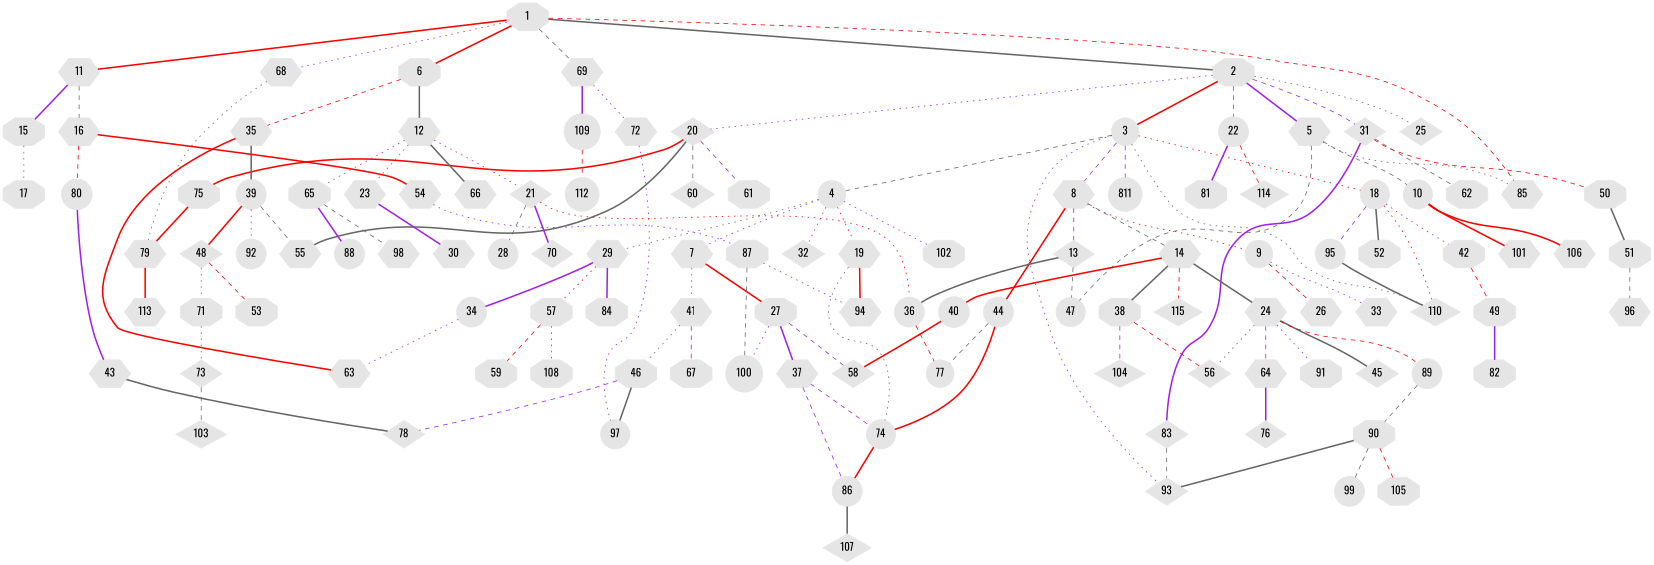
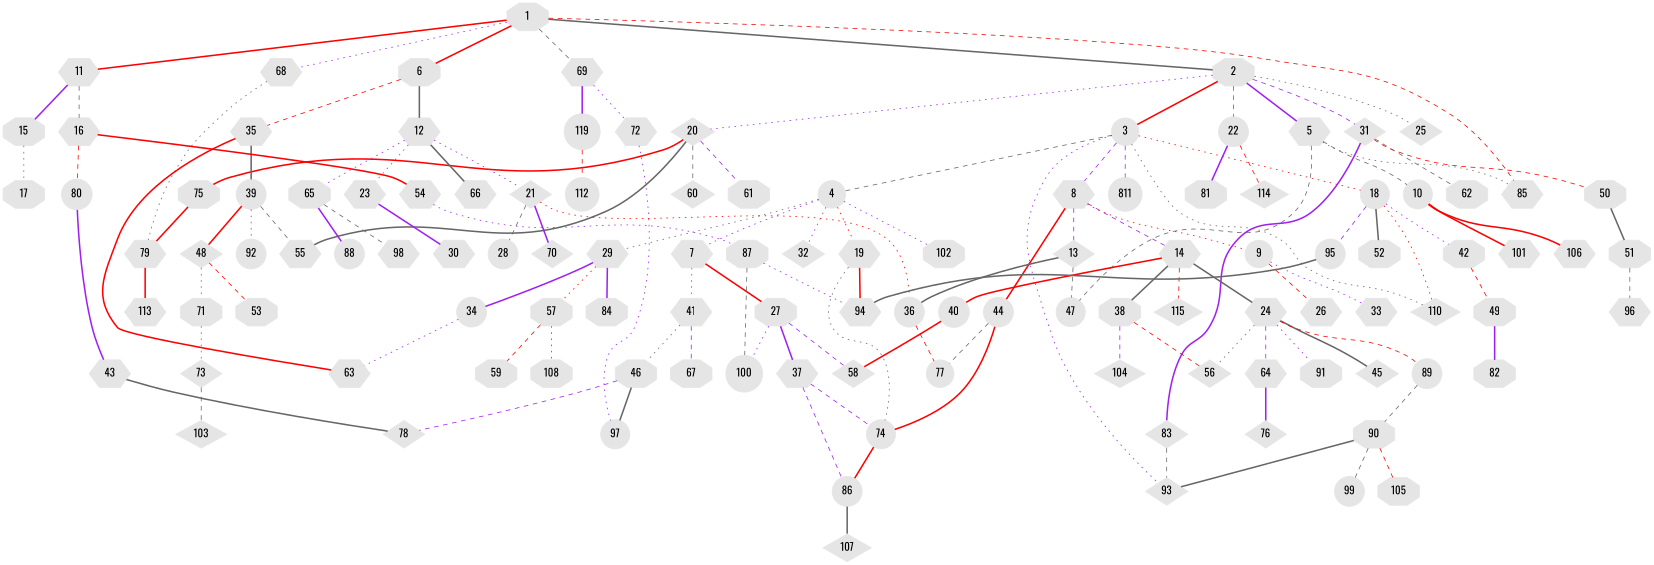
(582, 132) -> (582, 132)
(1128, 226) -> (1128, 226)
(1382, 285) -> (1094, 277)
